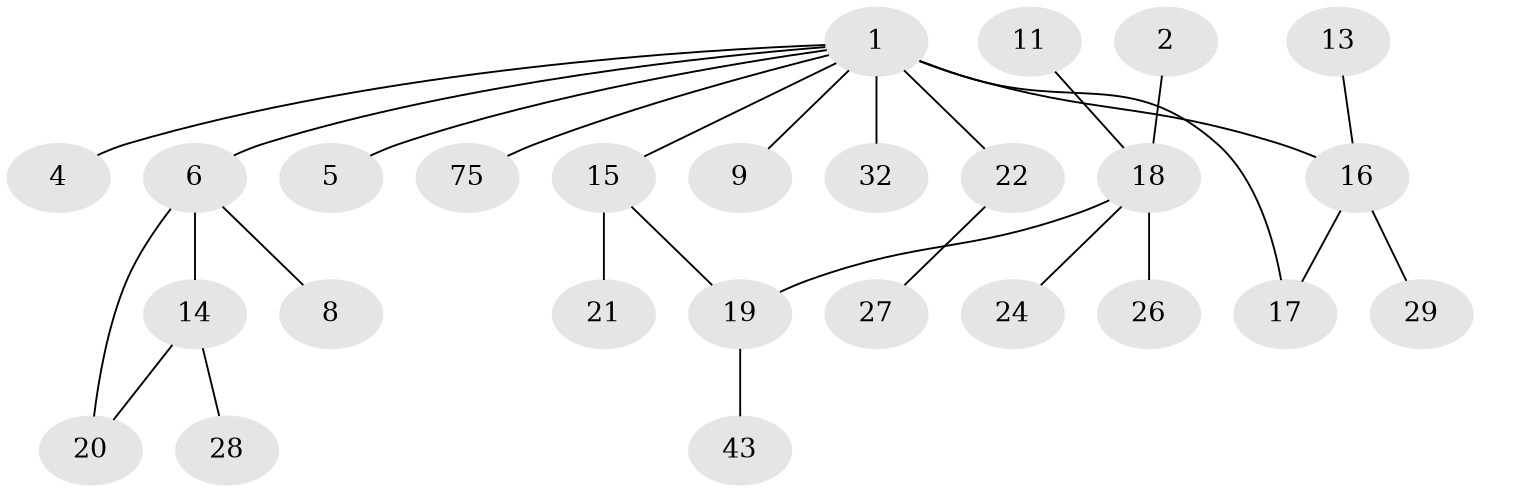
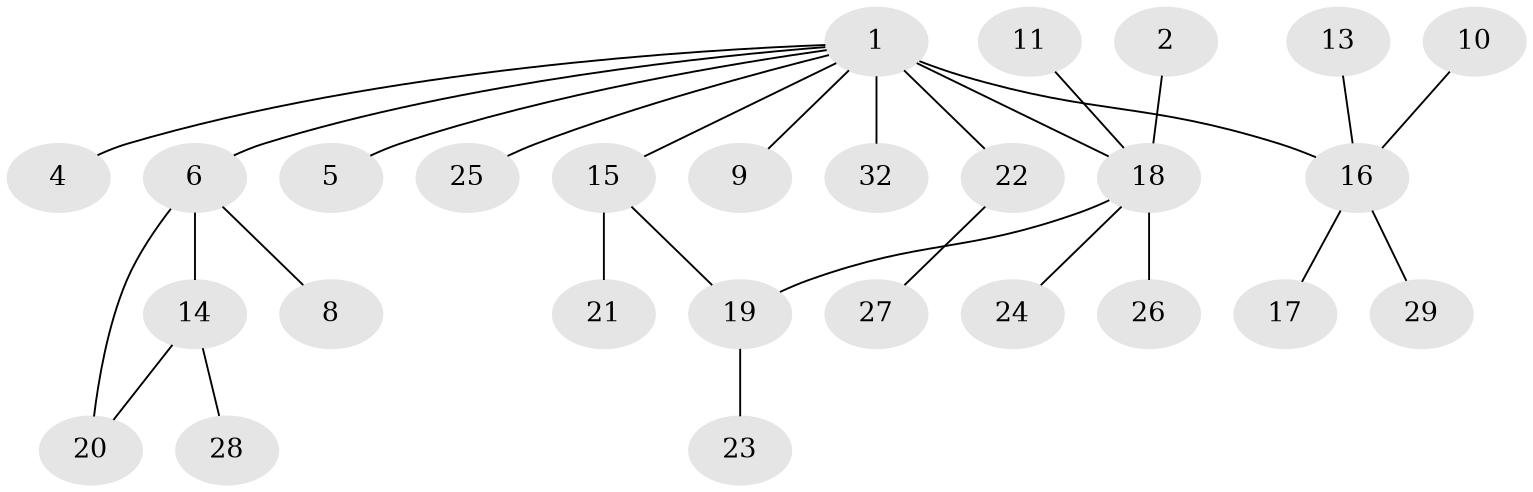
none -> (1475, 42)
(1126, 97) -> (1013, 110)
(468, 178) -> (468, 178)
(740, 451) -> (740, 451)
